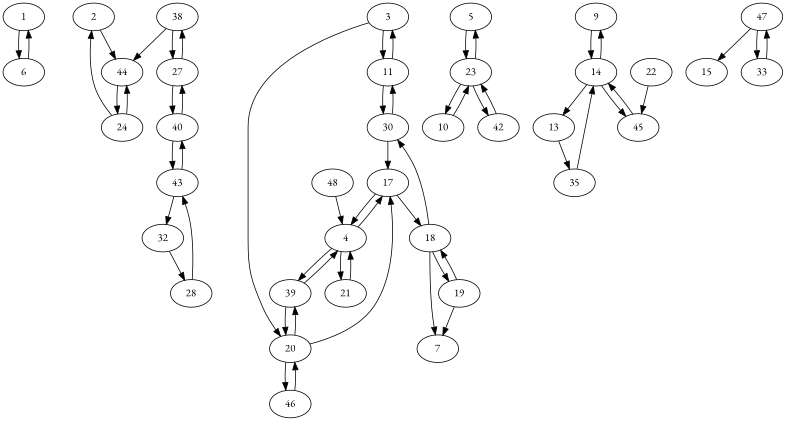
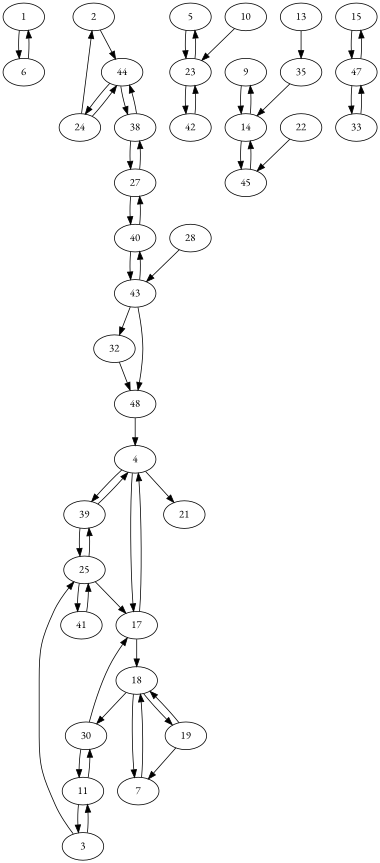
none -> (351, 41)
(454, 95) -> none
none -> (123, 97)
(577, 97) -> none
(175, 262) -> (123, 373)
(351, 270) -> none
none -> (143, 345)
(290, 349) -> (84, 570)
(290, 404) -> (81, 625)
none -> (143, 740)
